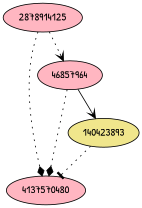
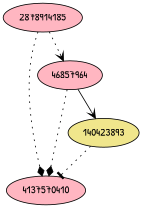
(43, 18) -> (43, 18)
(46, 190) -> (46, 190)
